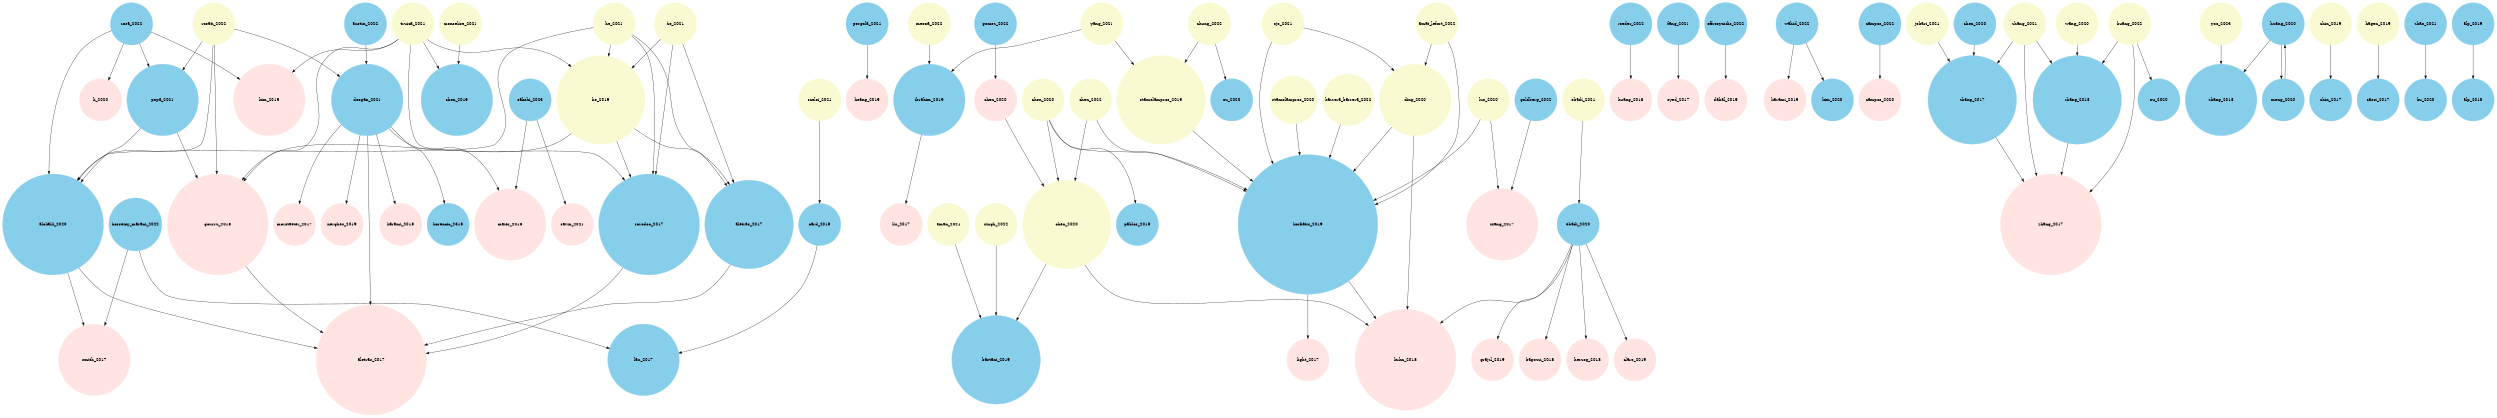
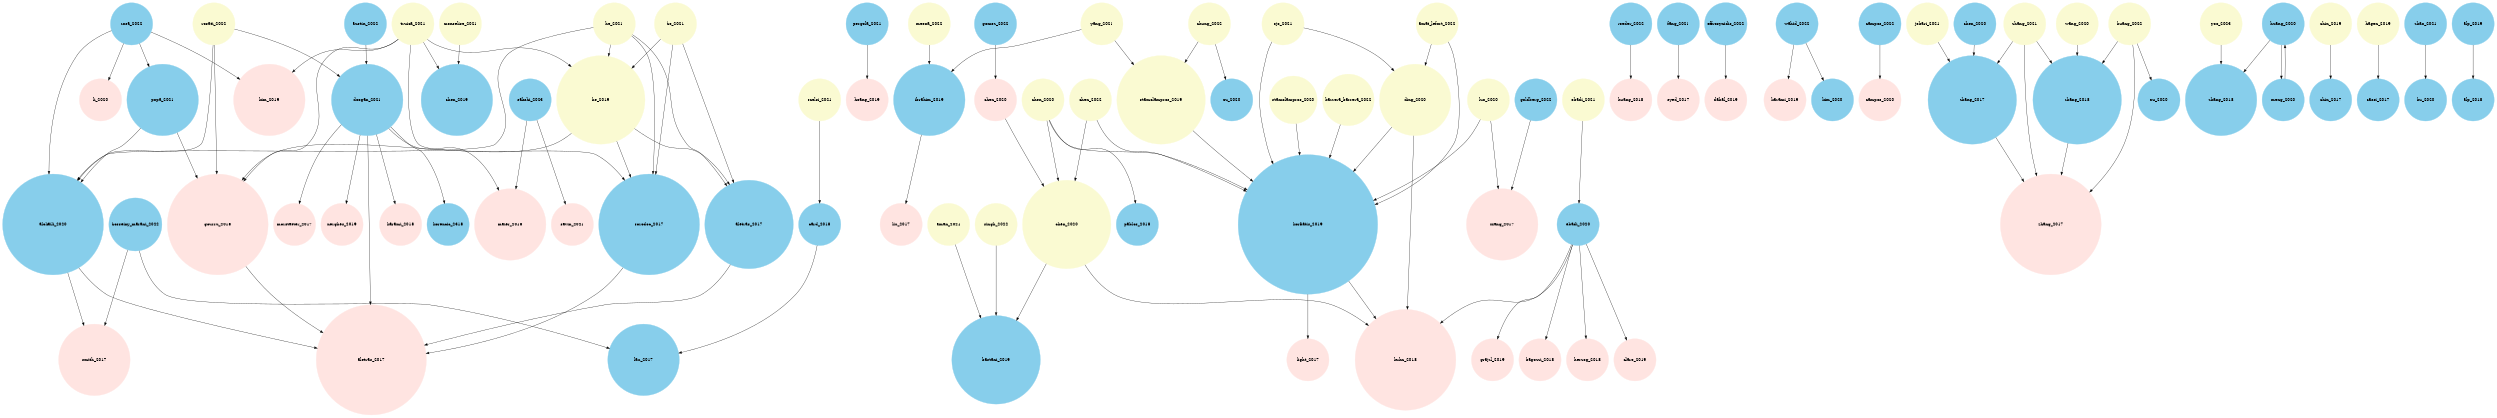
(193, 55) -> none
